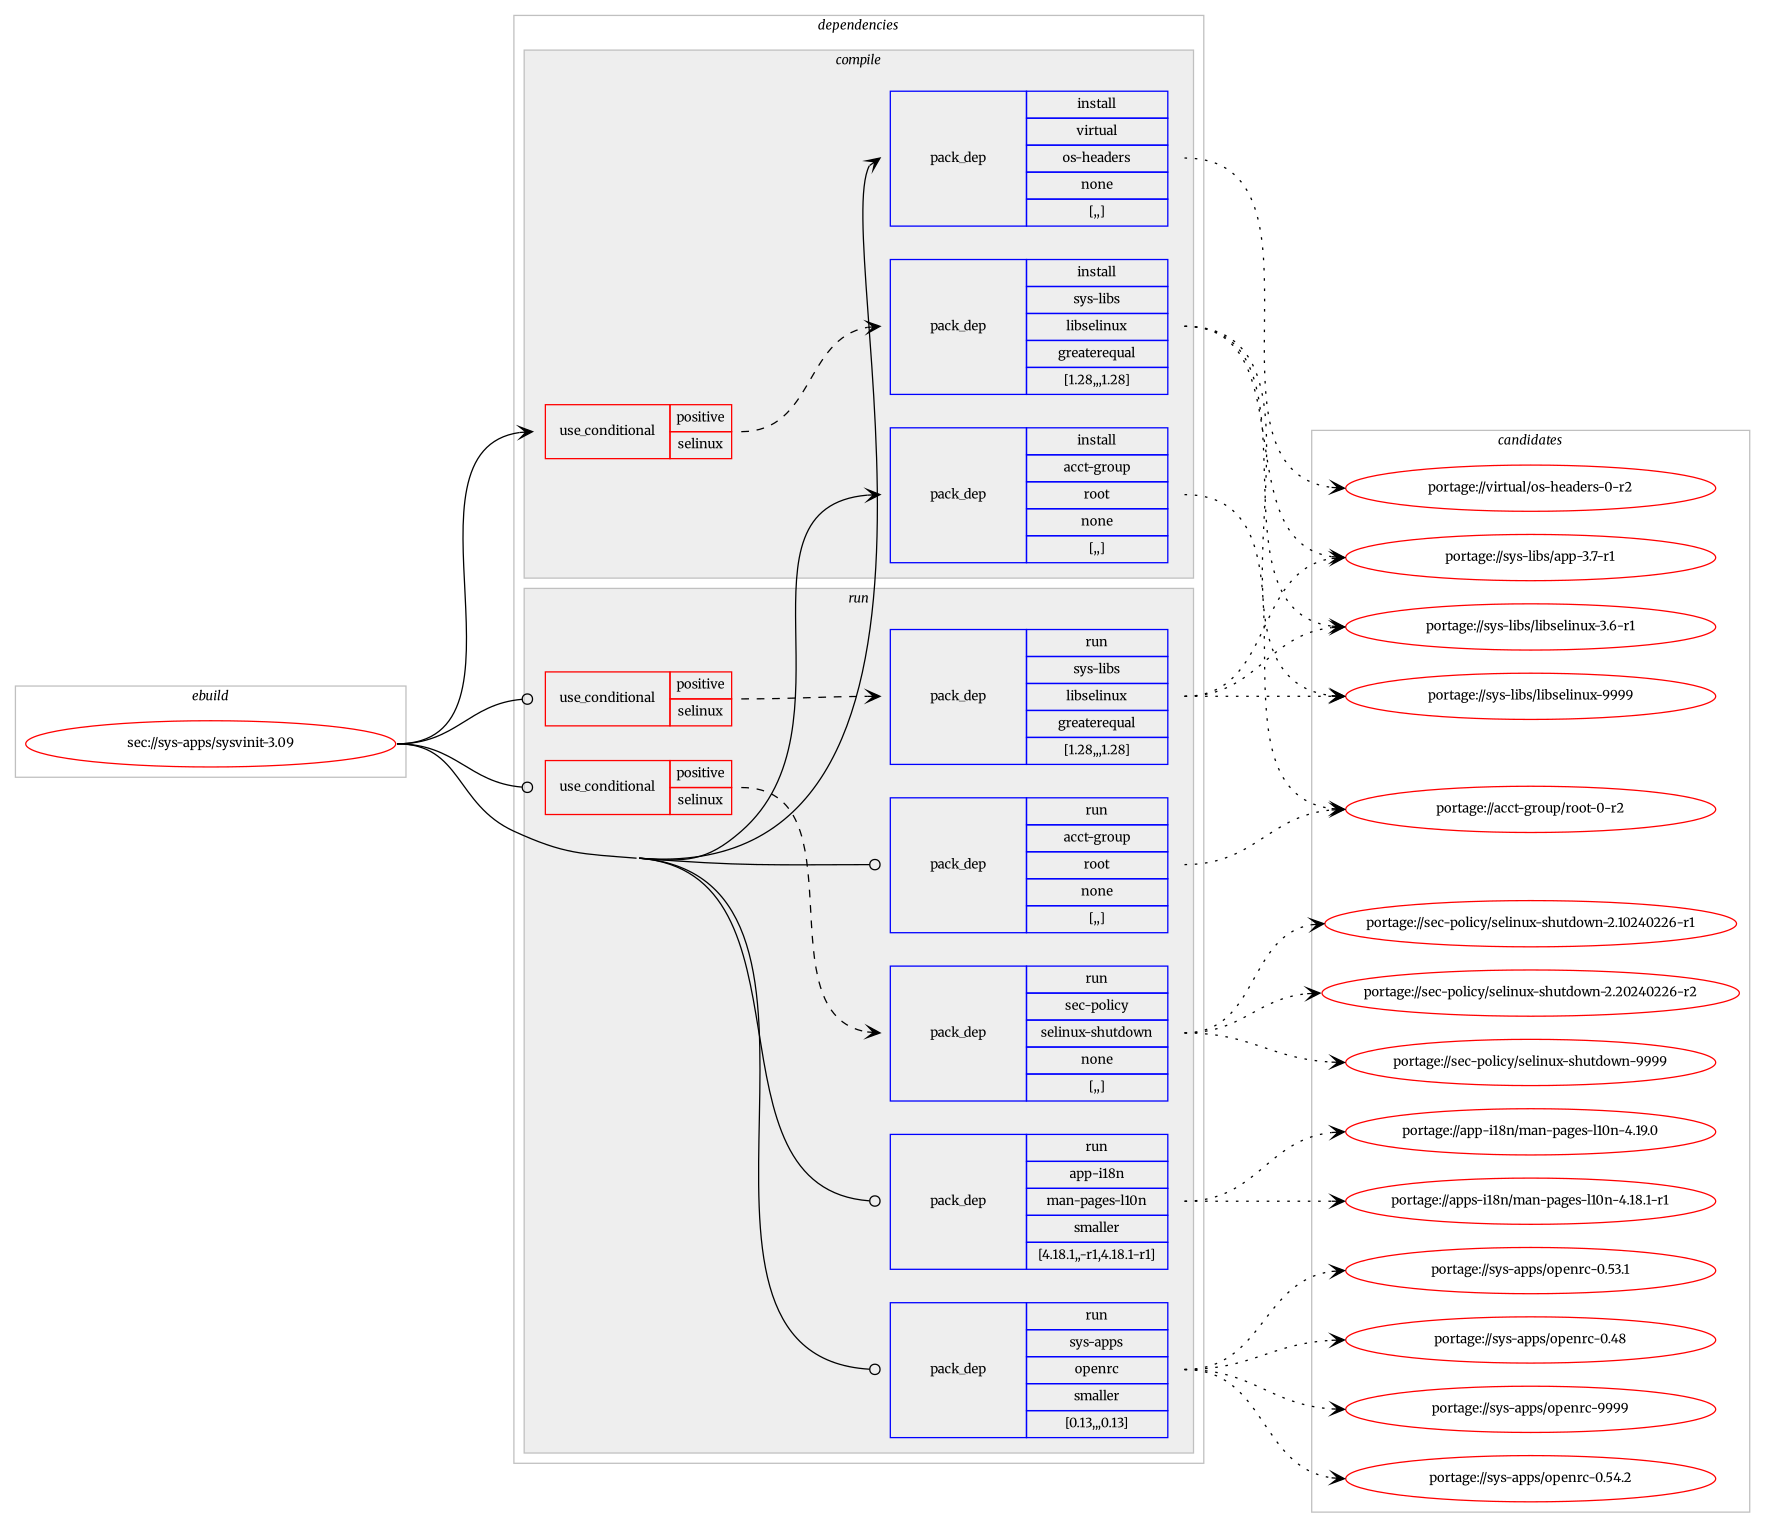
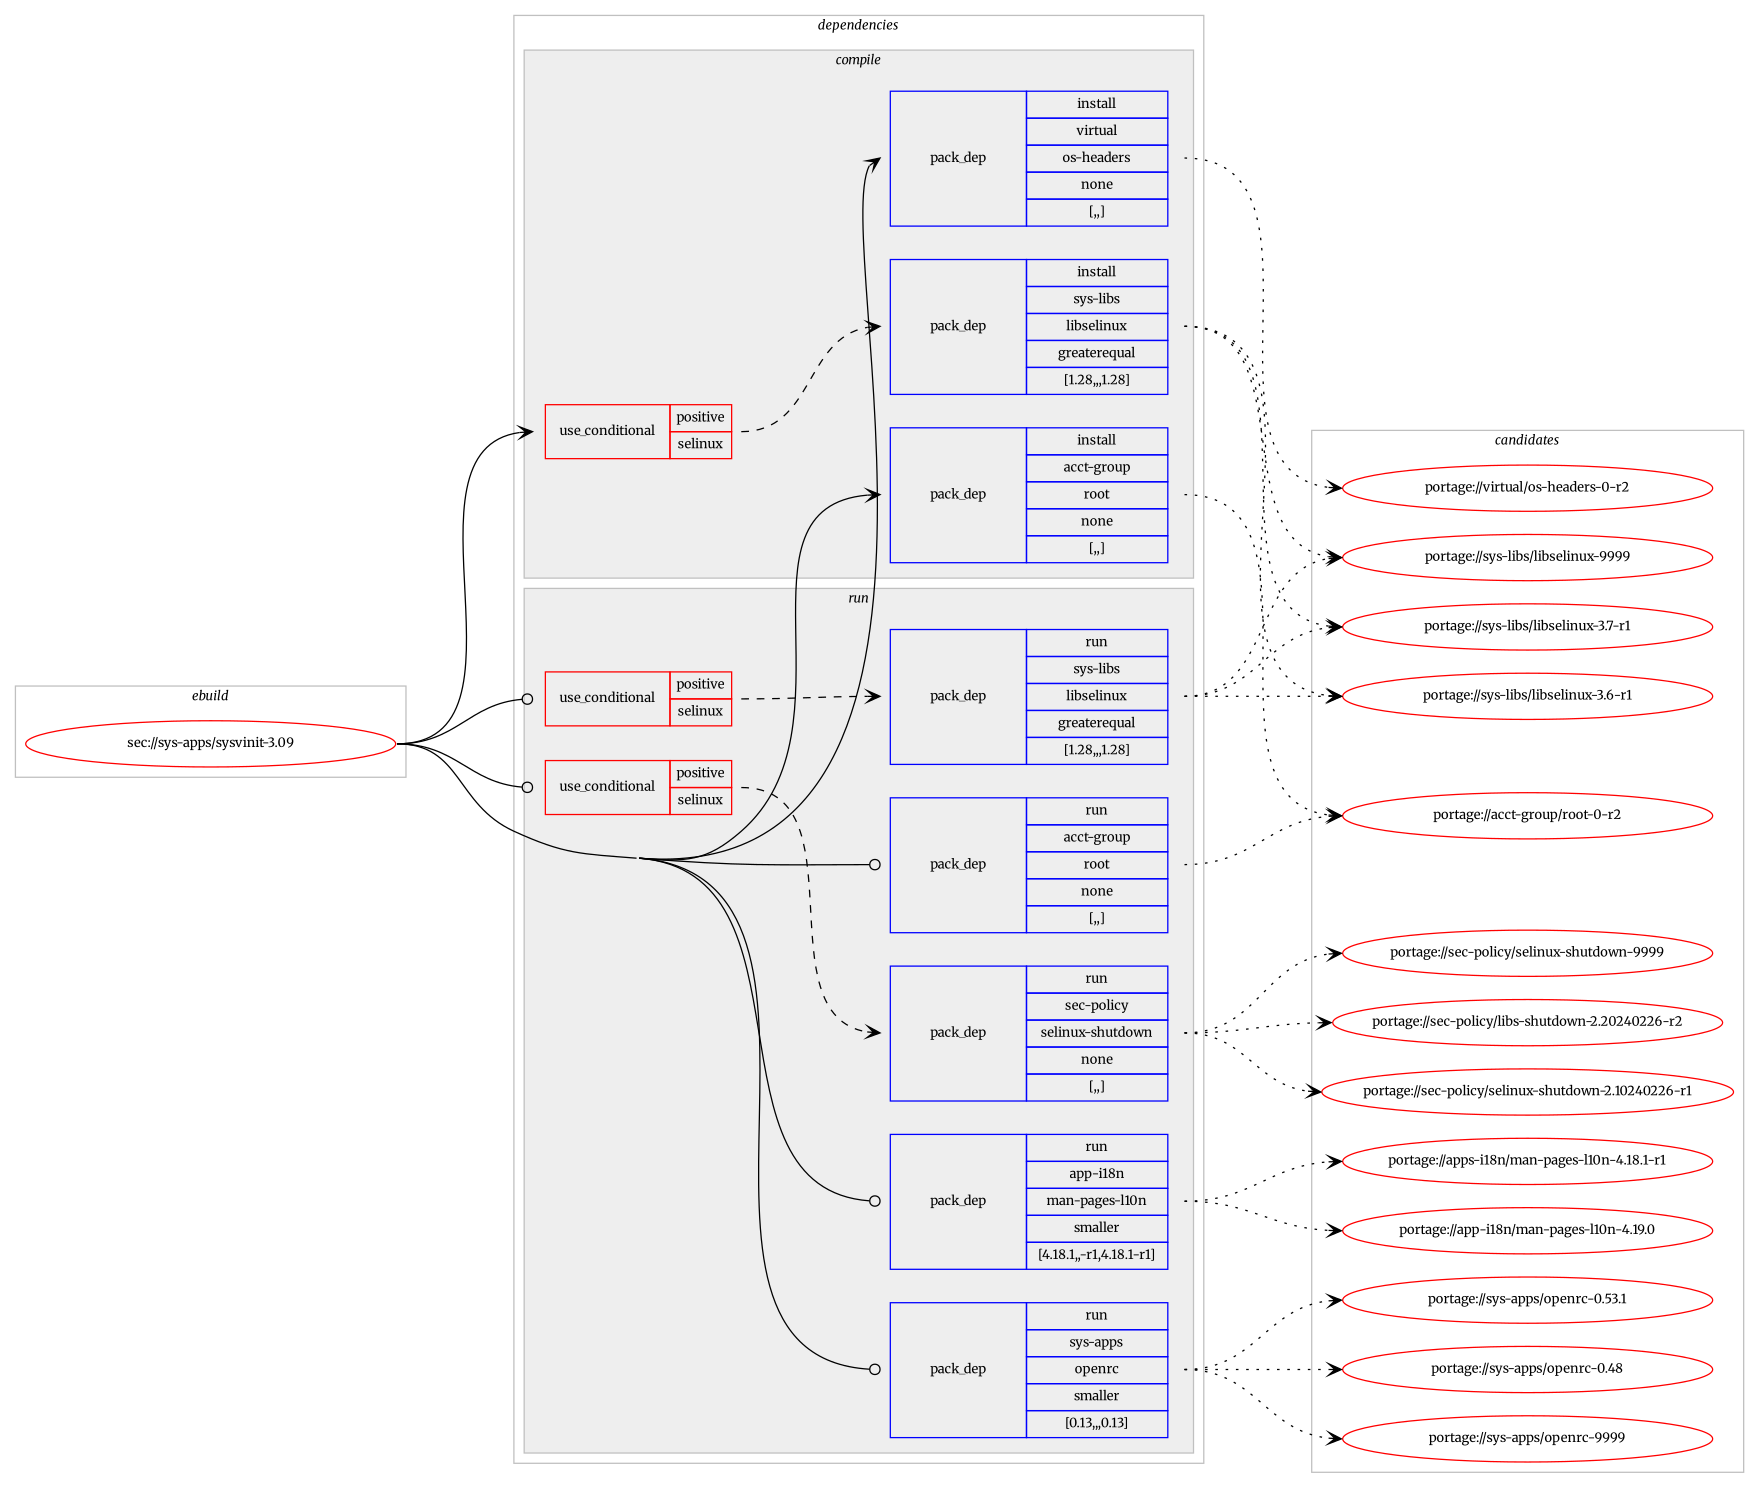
(1531, 558) -> (1528, 627)
(1531, 993) -> (1528, 1023)
(1531, 1479) -> none
